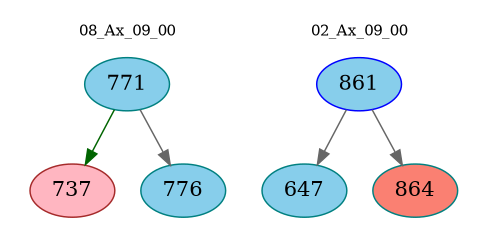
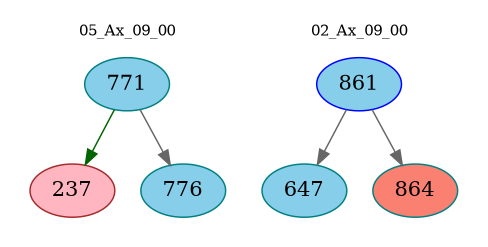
(128, 32) -> (128, 32)
(72, 191) -> (72, 191)
